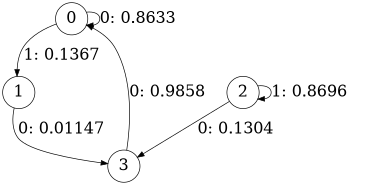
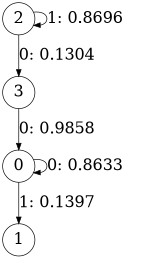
(69, 56) -> (64, 203)
(43, 151) -> none
